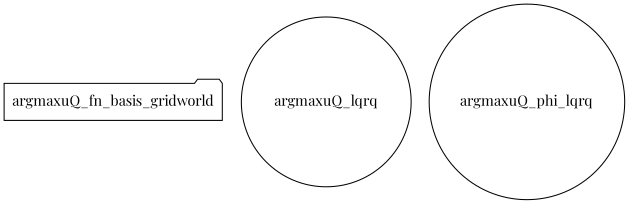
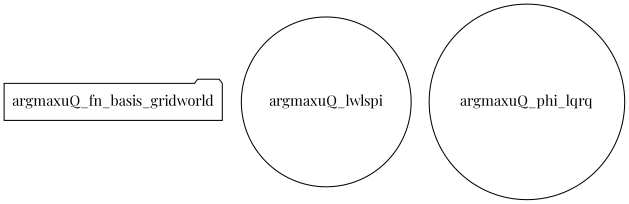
(326, 102) -> (326, 102)
